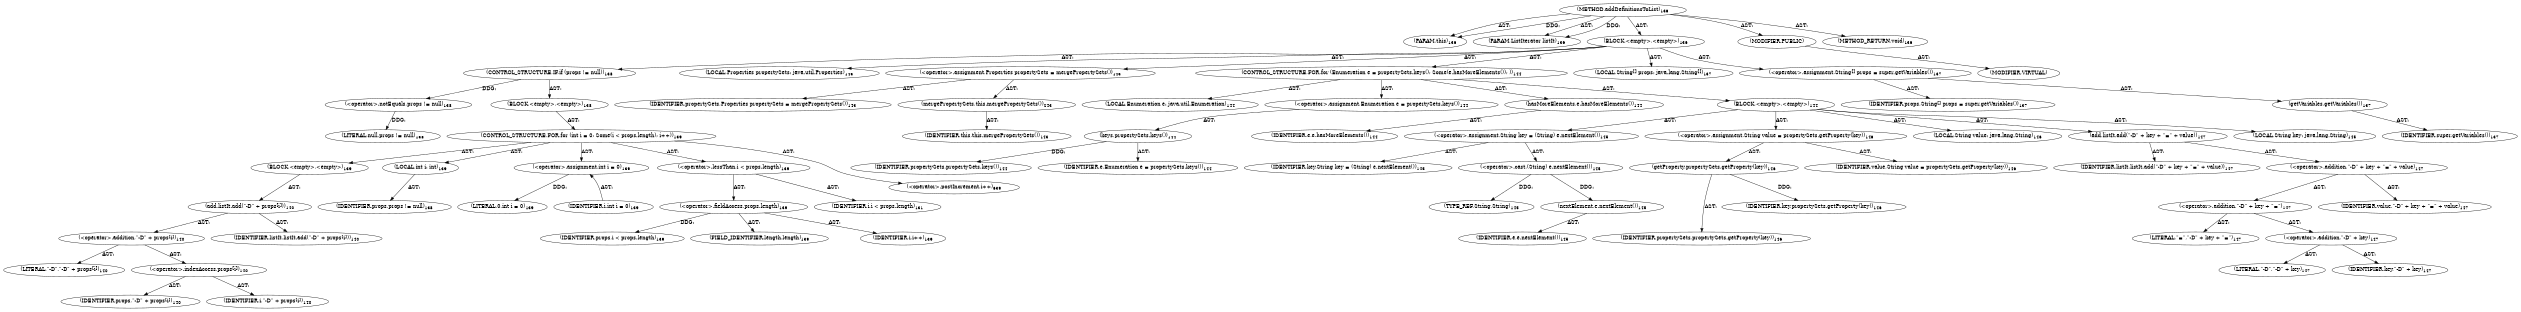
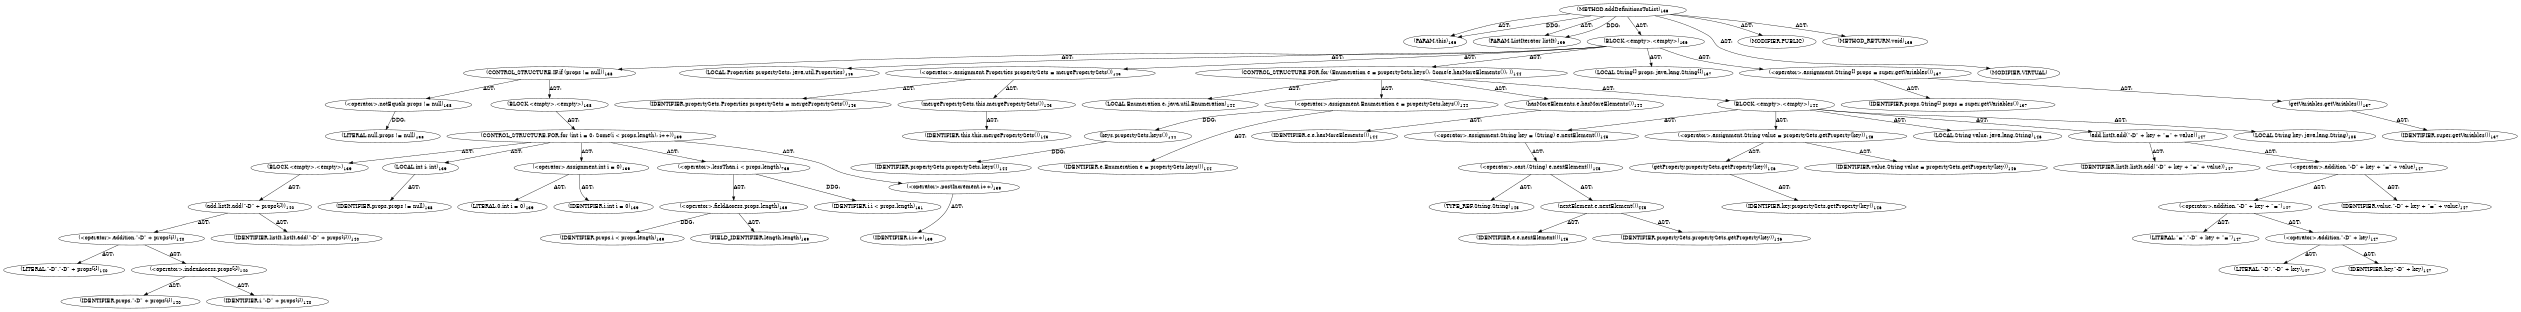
(1895, 57) -> (1815, 63)
(490, 89) -> (490, 89)
(1048, 104) -> (1048, 104)
(1210, 121) -> (1210, 121)
(2352, 136) -> (2352, 136)
(1138, 150) -> (1242, 128)
(785, 167) -> (785, 167)
(1348, 168) -> none
(561, 187) -> (561, 187)
(834, 187) -> (834, 187)
(997, 187) -> (997, 187)
(1527, 187) -> (1527, 187)
(1588, 187) -> (1588, 187)
(1786, 187) -> (1786, 187)
(599, 188) -> (580, 187)
(1705, 201) -> (1650, 222)
(1642, 206) -> (1642, 206)
(819, 223) -> (942, 216)
